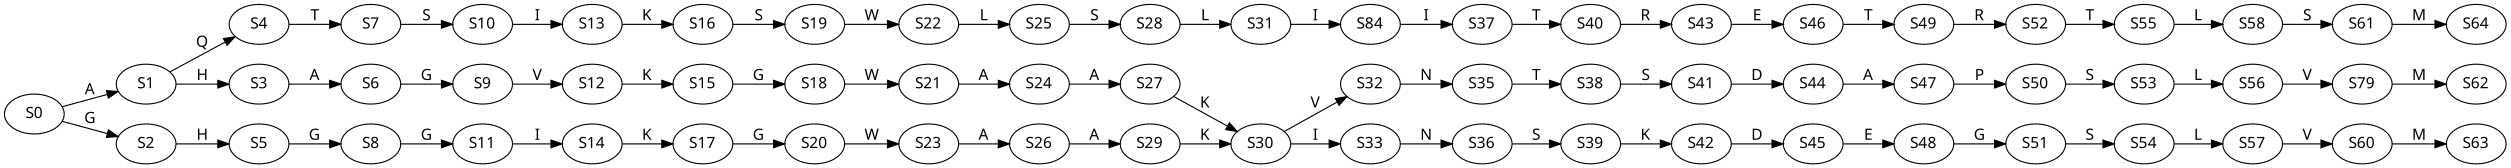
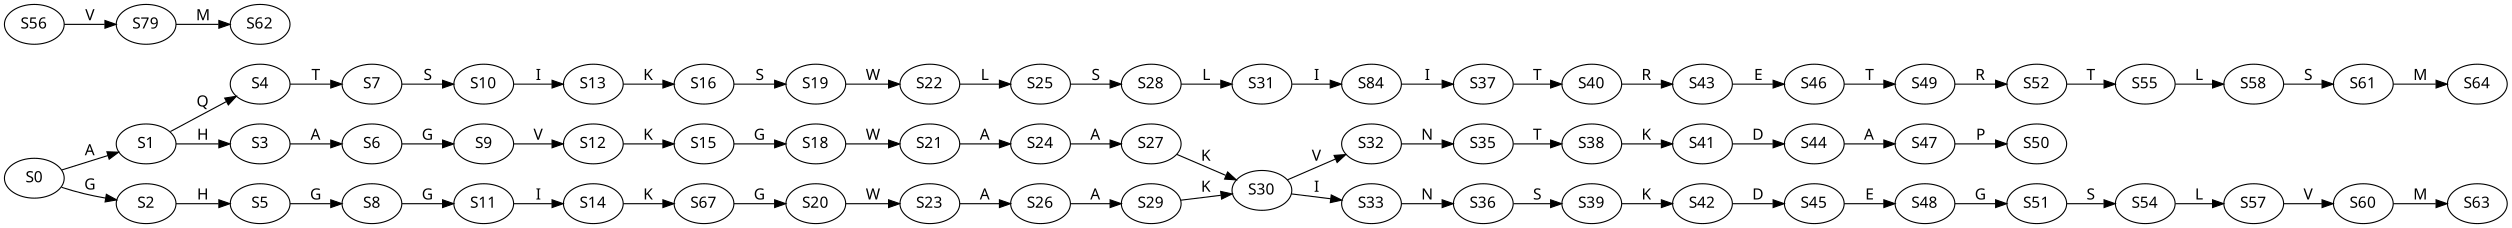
(1646, 76) -> (1647, 136)
(2144, 84) -> none
(703, 144) -> (704, 204)
